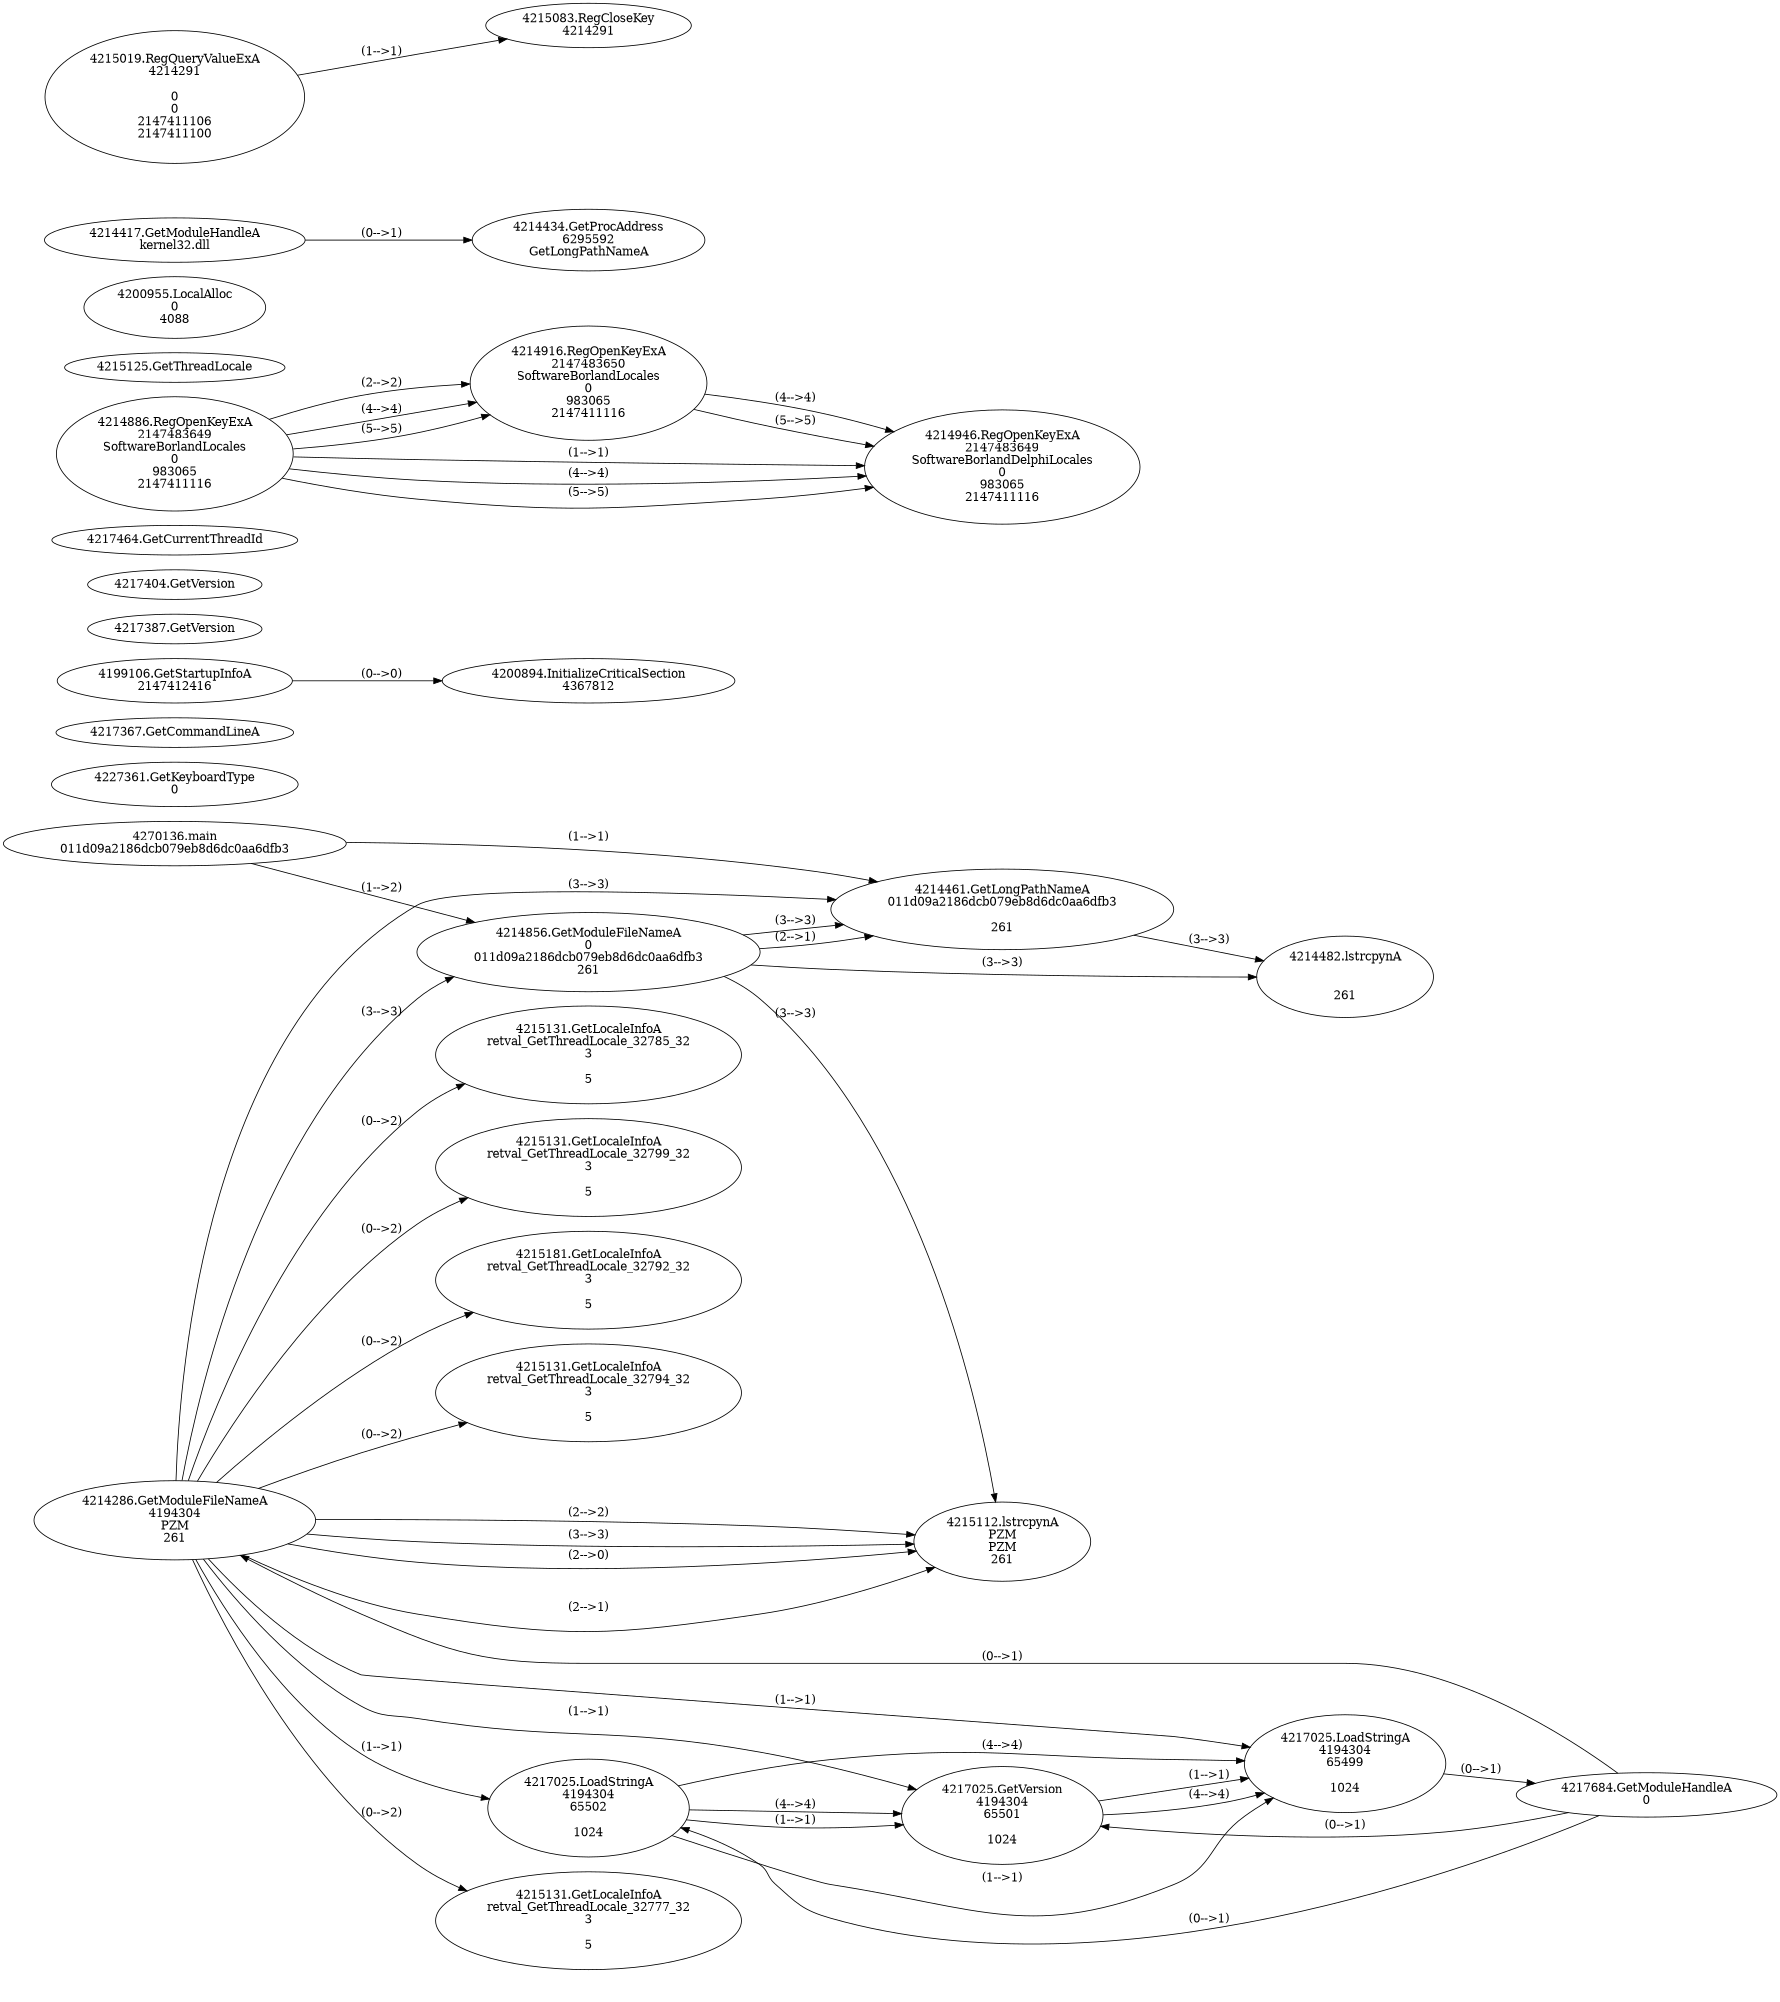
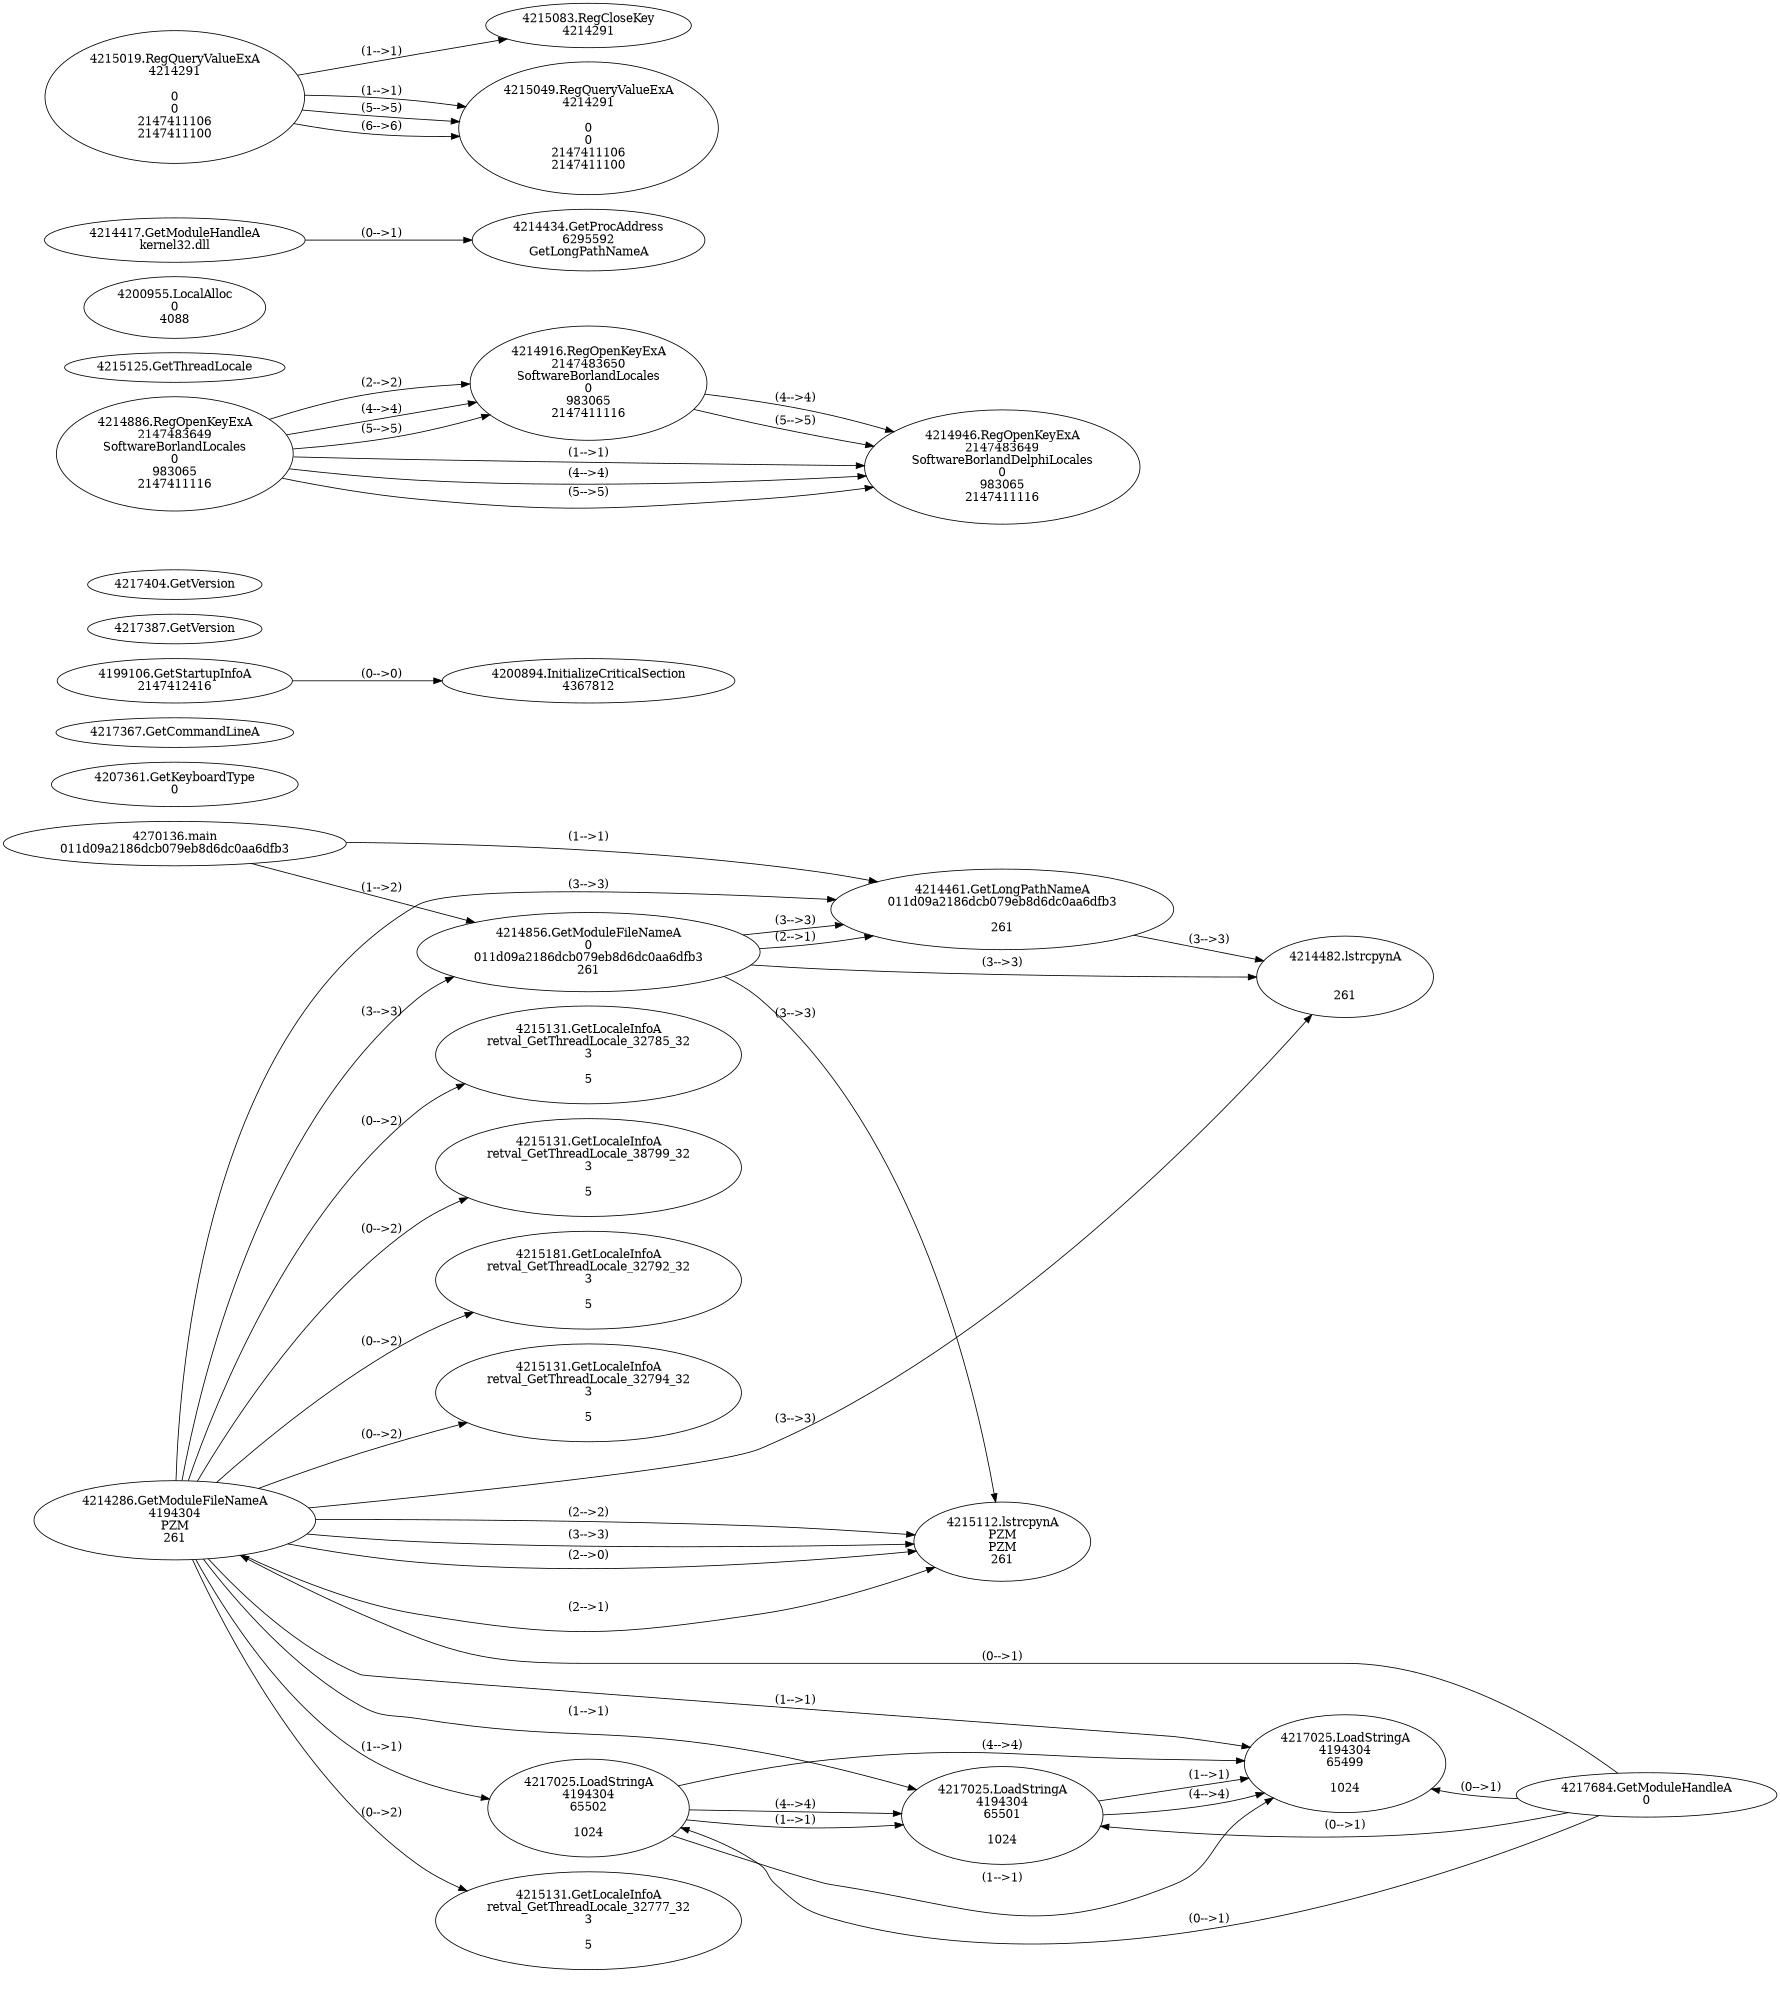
none -> (589, 128)
(175, 540) -> none
(175, 784) -> (175, 784)
(589, 1168) -> (589, 1168)
none -> (868, 1393)
(1485, 1778) -> (1479, 1796)
(1002, 1815) -> (1002, 1815)
